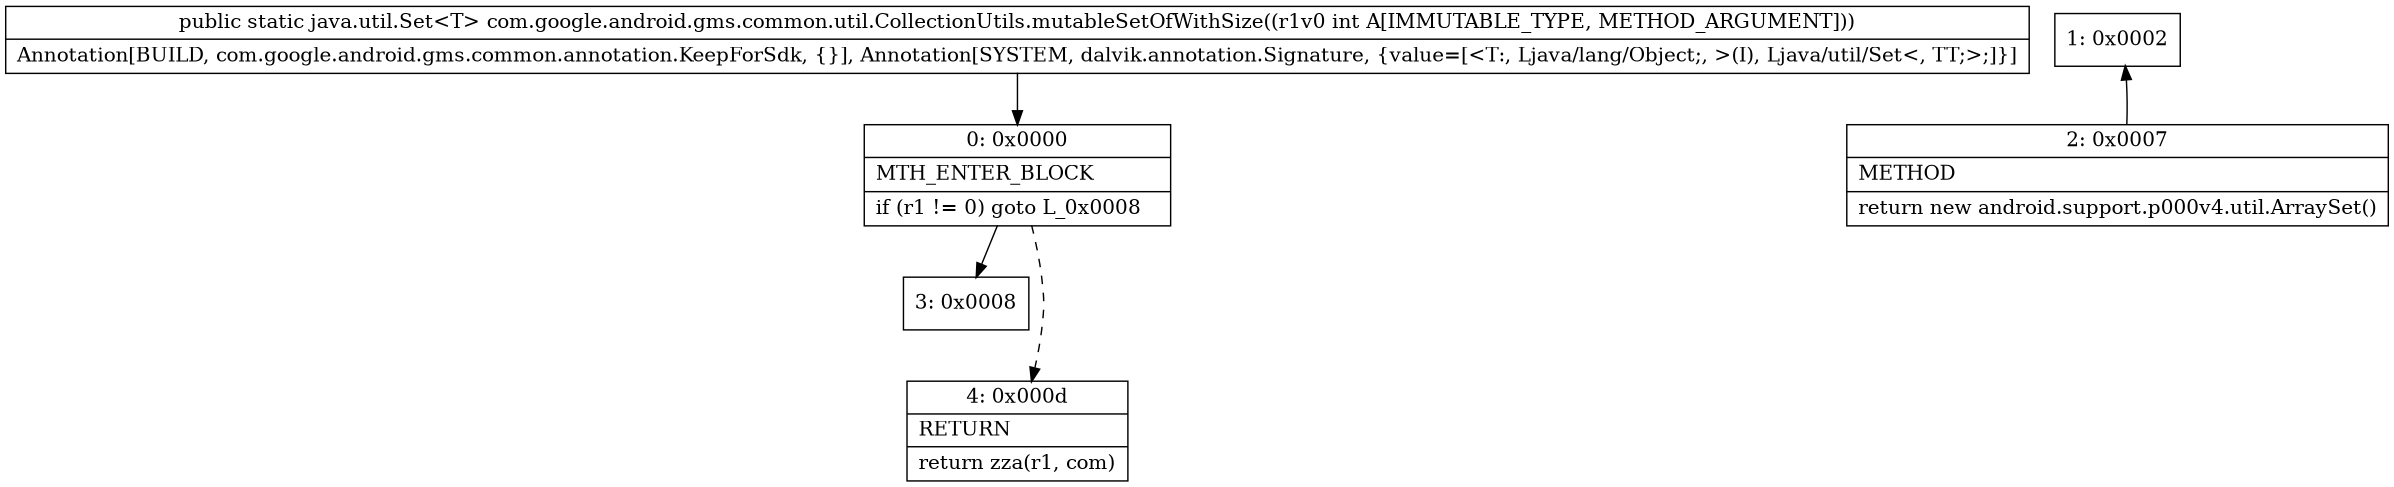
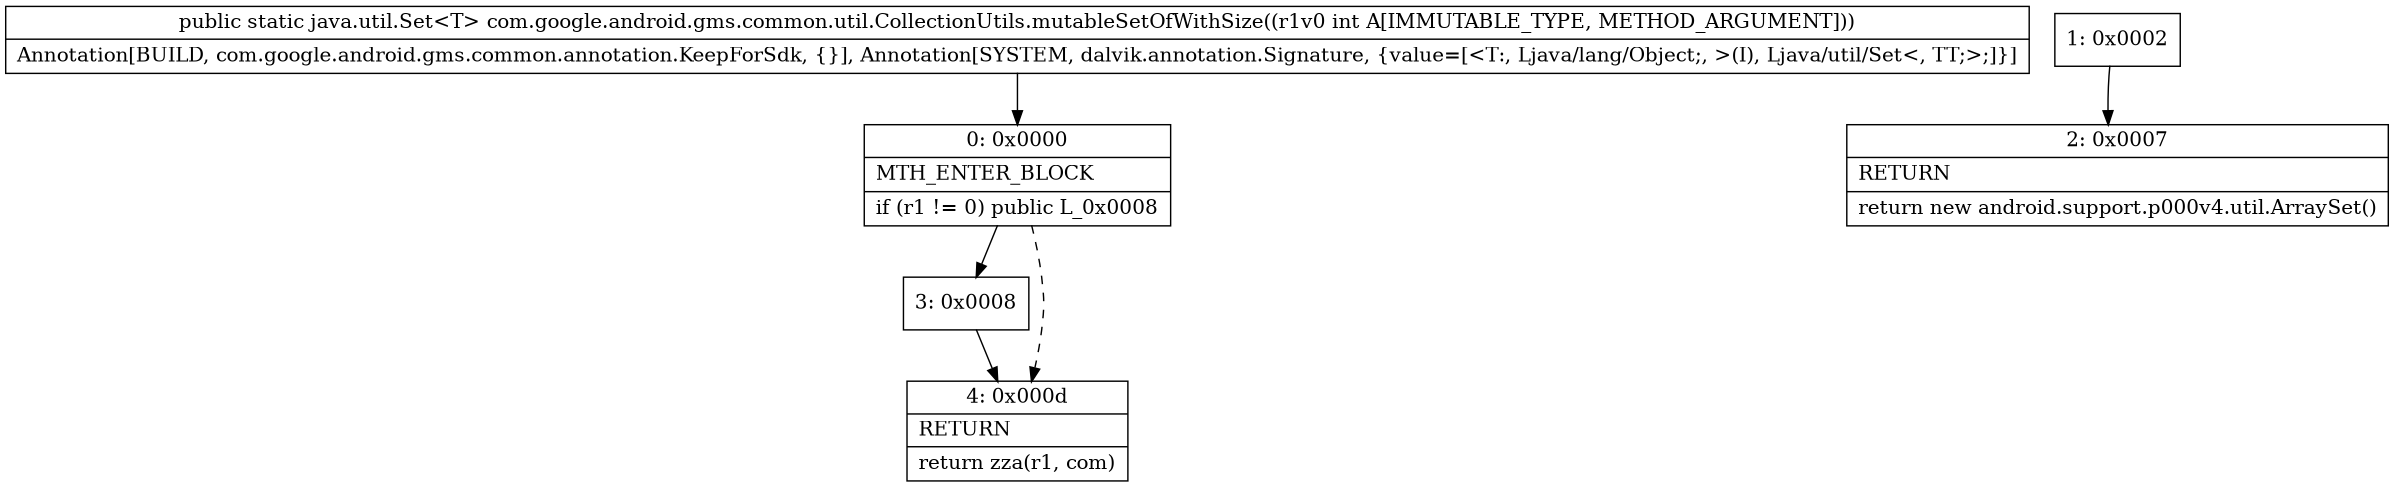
(2127, 102) -> (2108, 88)
(1907, 174) -> (1905, 174)
(1009, 208) -> (1017, 208)
none -> (984, 349)
